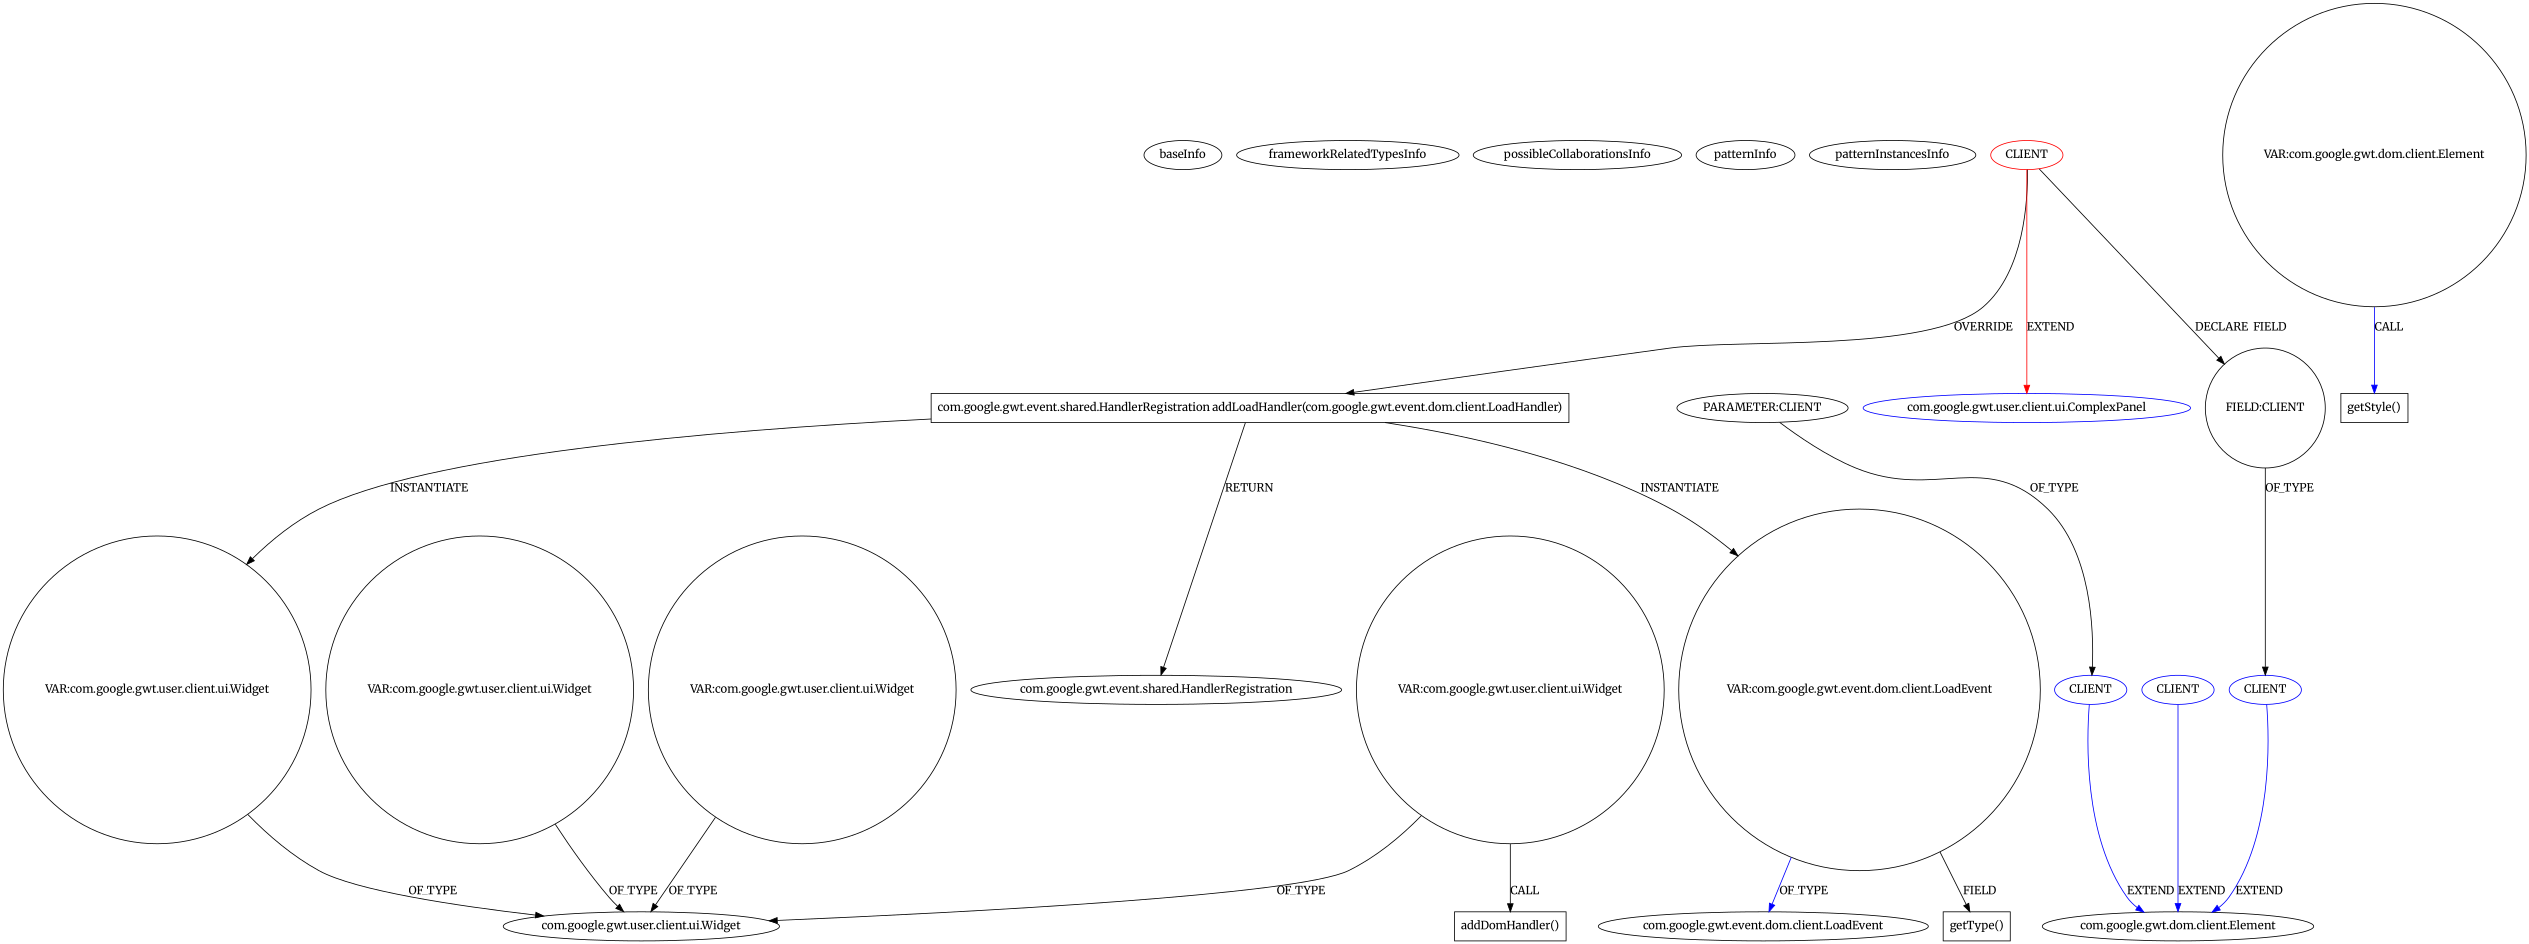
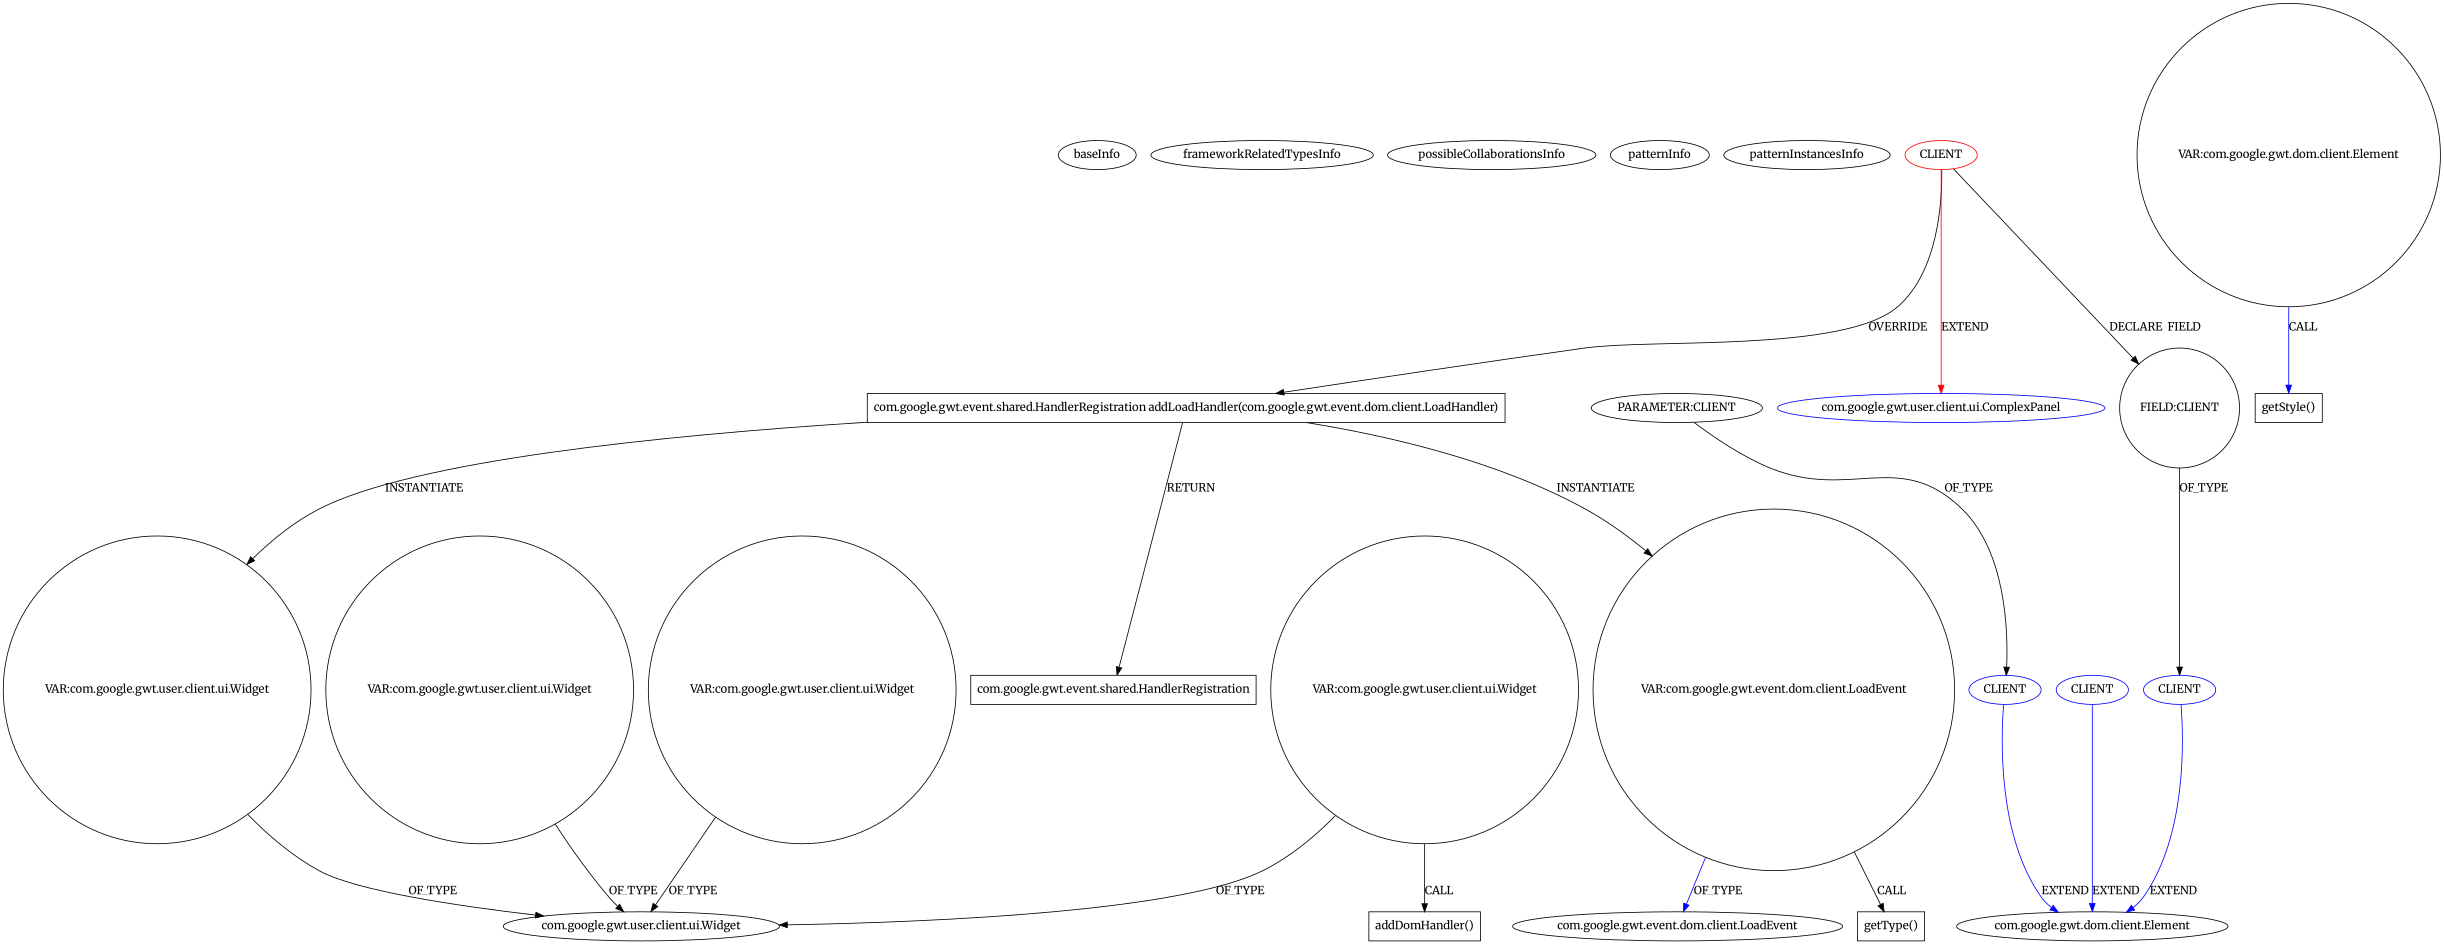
(1156, 690) -> (1113, 690)
(1980, 891) -> (1892, 891)
